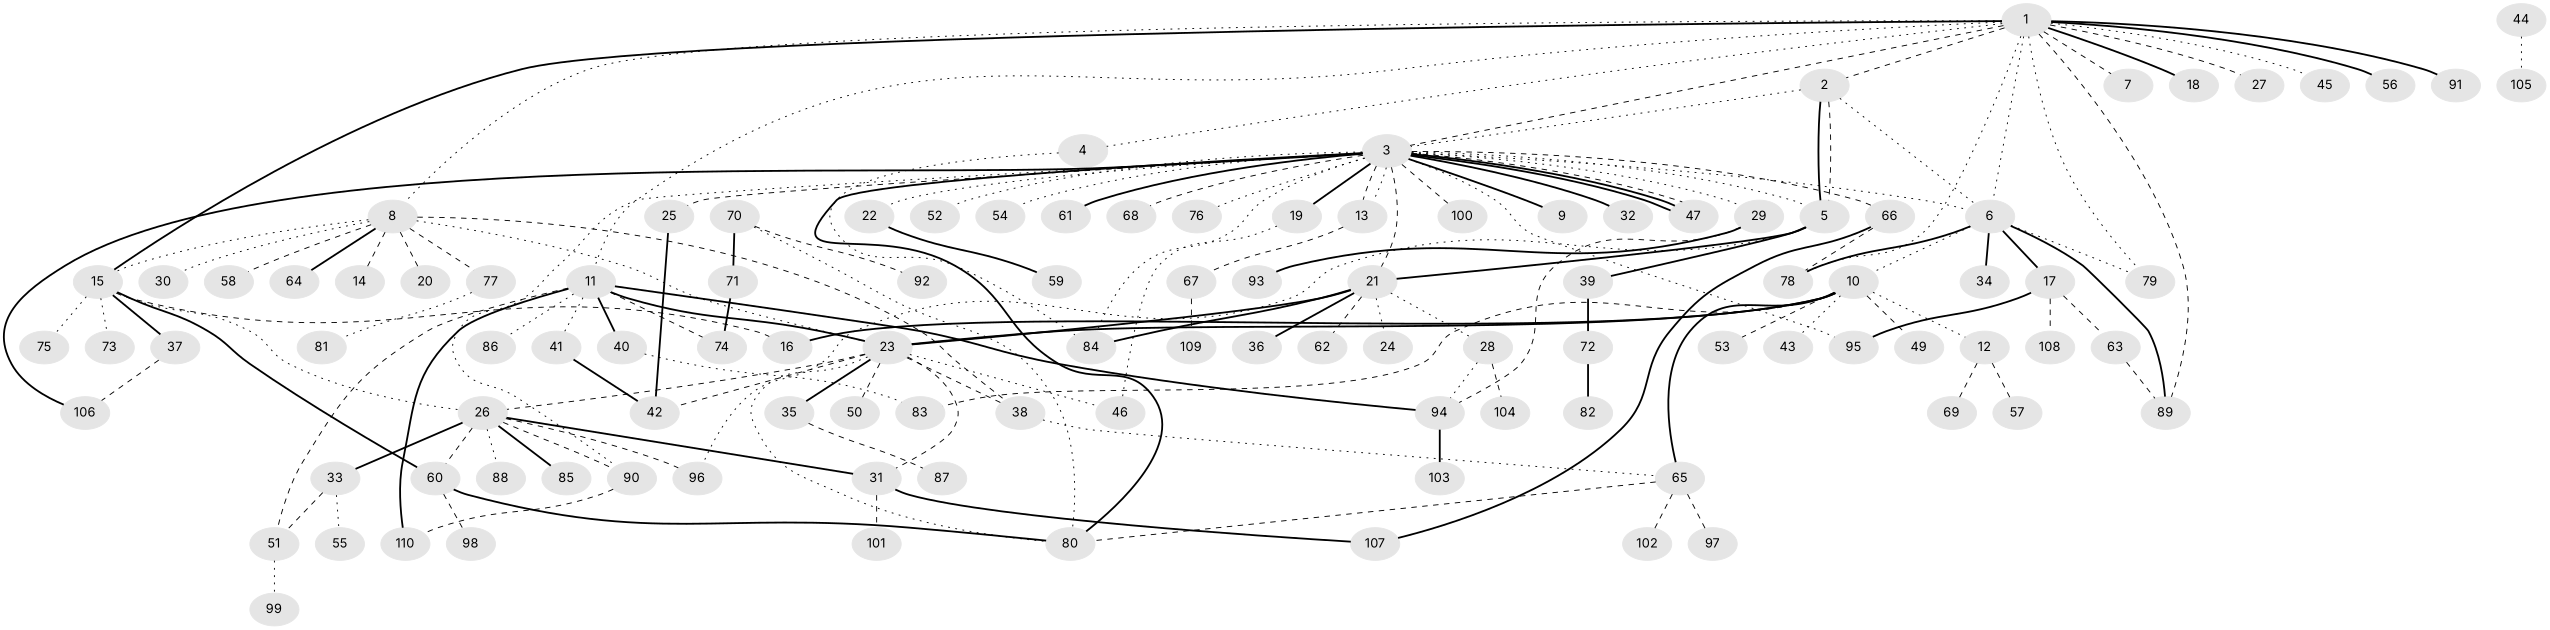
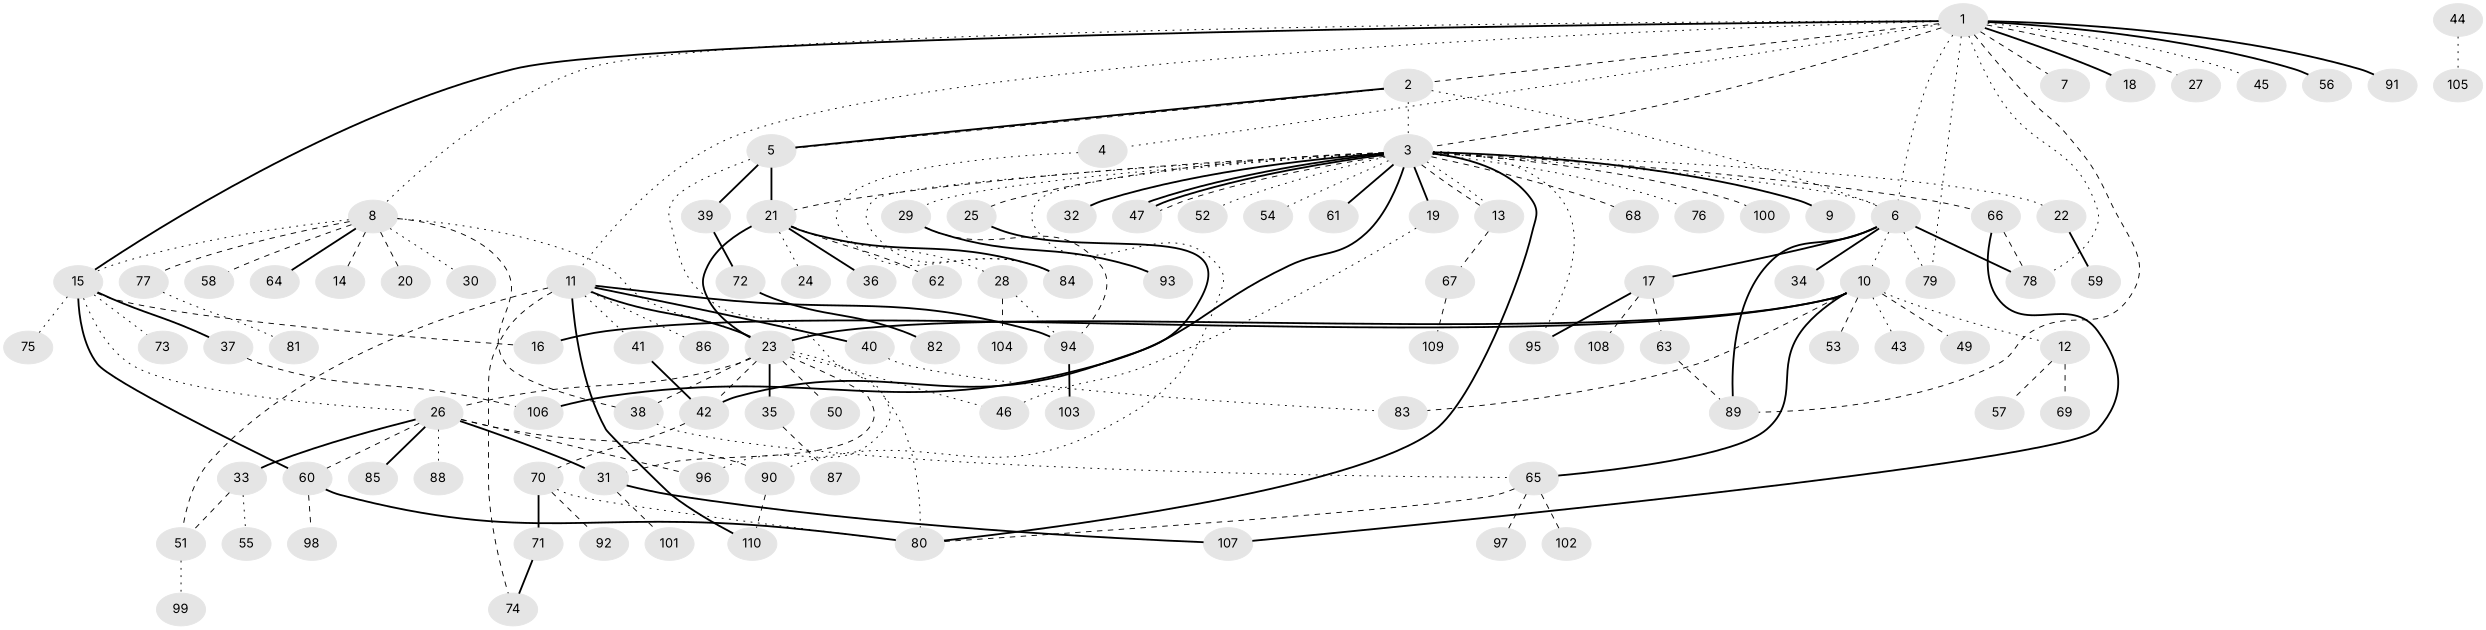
(1700, 179) -> none
none -> (615, 448)
